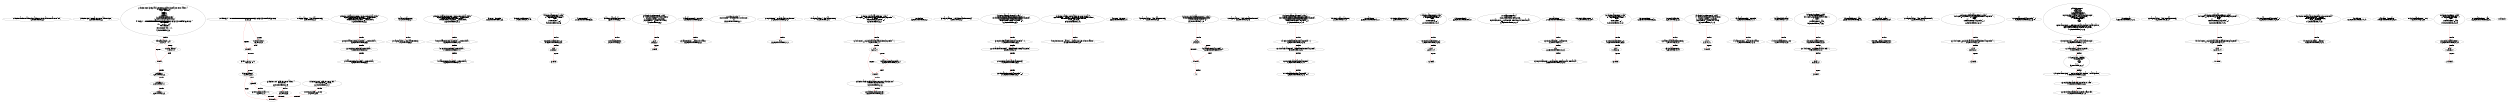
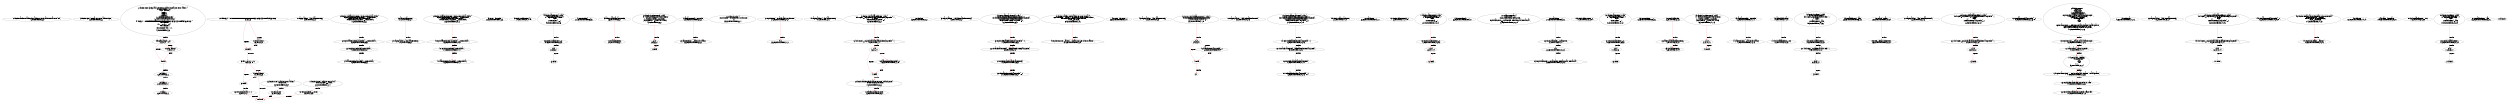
(158, 50) -> (158, 50)
(1193, 50) -> (1193, 50)
none -> (244, 73)
(247, 89) -> (262, 89)
(281, 97) -> (270, 97)
